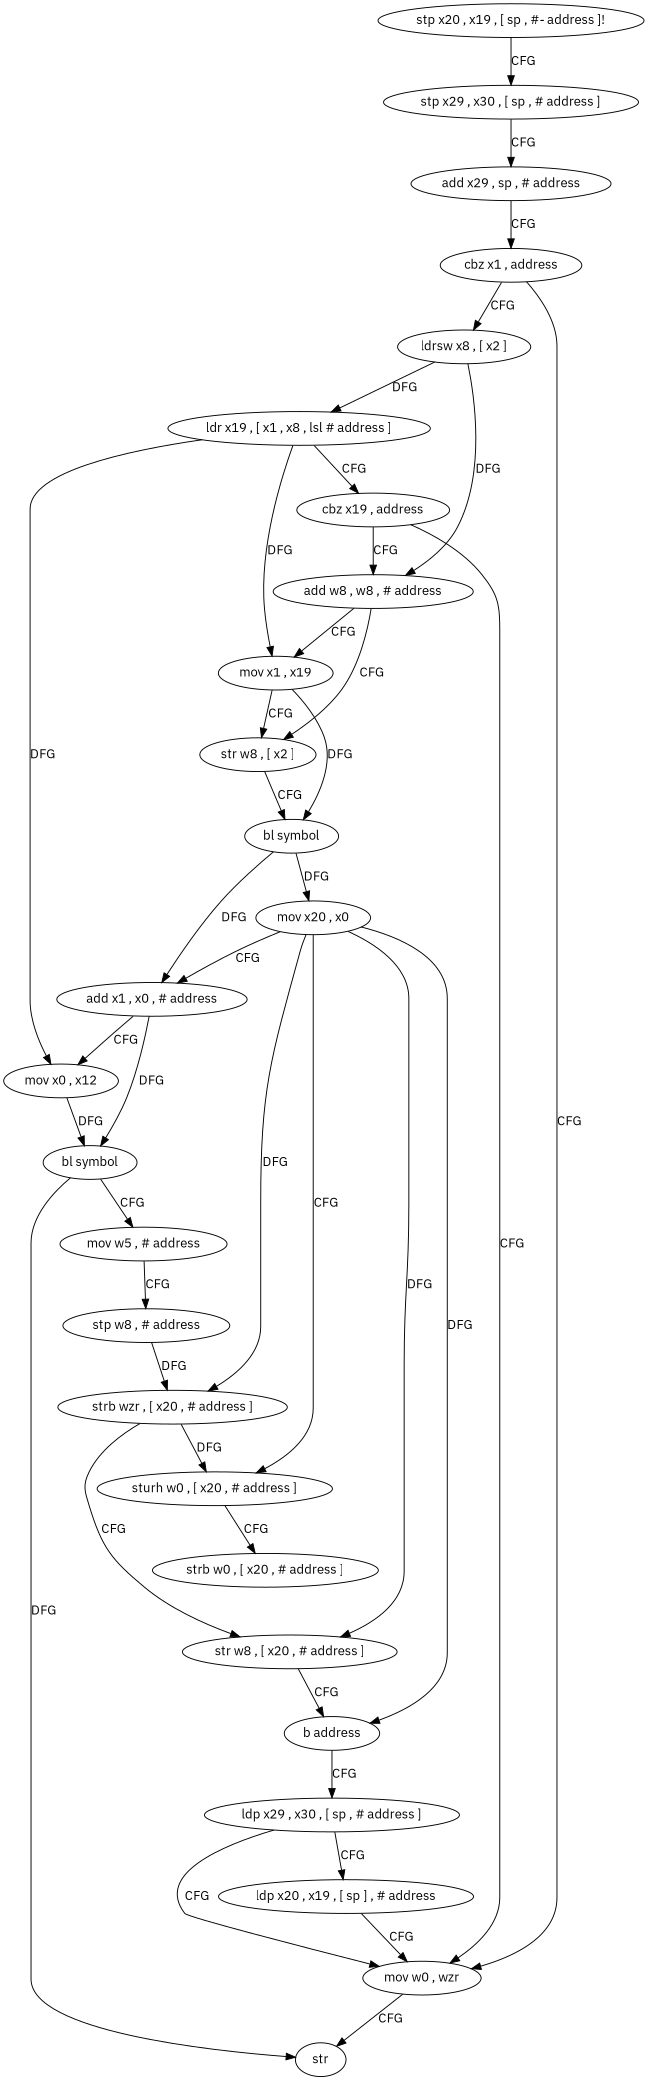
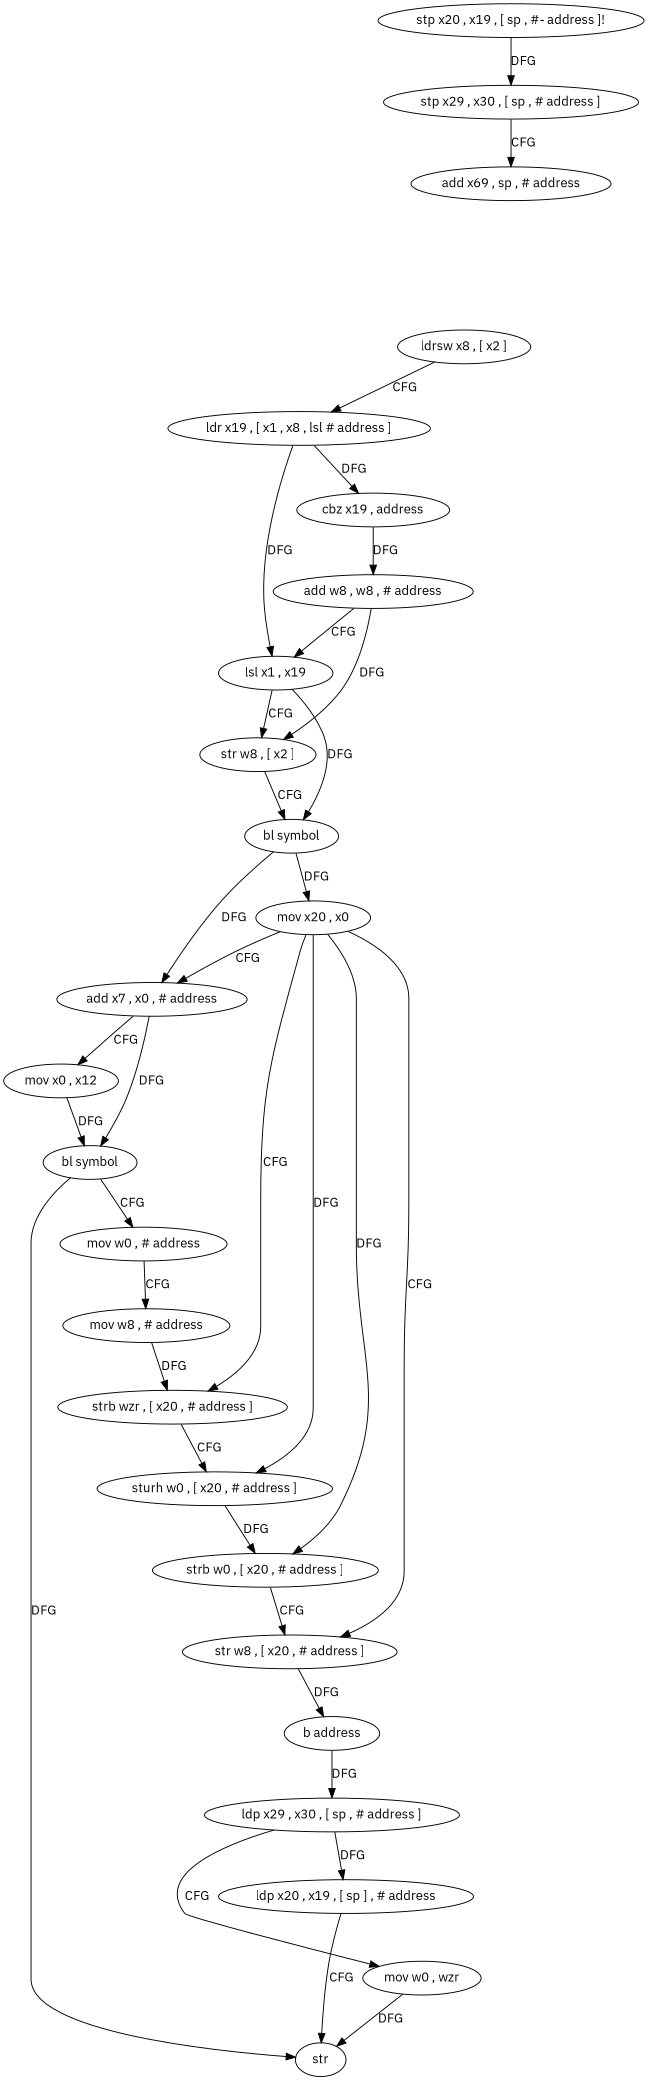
(524, 61) -> (524, 61)
(511, 184) -> (511, 184)
(511, 265) -> none
(405, 388) -> (405, 388)
(354, 469) -> (354, 469)
(473, 478) -> none
(386, 551) -> (386, 551)
(276, 673) -> (276, 673)
(372, 673) -> (372, 673)
(30, 687) -> none
(152, 999) -> (152, 999)
(276, 1162) -> (276, 1162)
(326, 1203) -> (326, 1203)
(500, 1228) -> none
(144, 1244) -> (144, 1244)
(420, 1285) -> (420, 1285)
(447, 1316) -> (356, 1248)
(146, 1326) -> (146, 1326)
(210, 1448) -> (210, 1448)
(256, 1530) -> (256, 1530)
(107, 1548) -> (276, 1607)
(327, 1693) -> (327, 1693)
(345, 1774) -> (345, 1774)
(353, 1856) -> (353, 1856)
(381, 1934) -> (327, 1973)
(391, 2019) -> (391, 2019)
